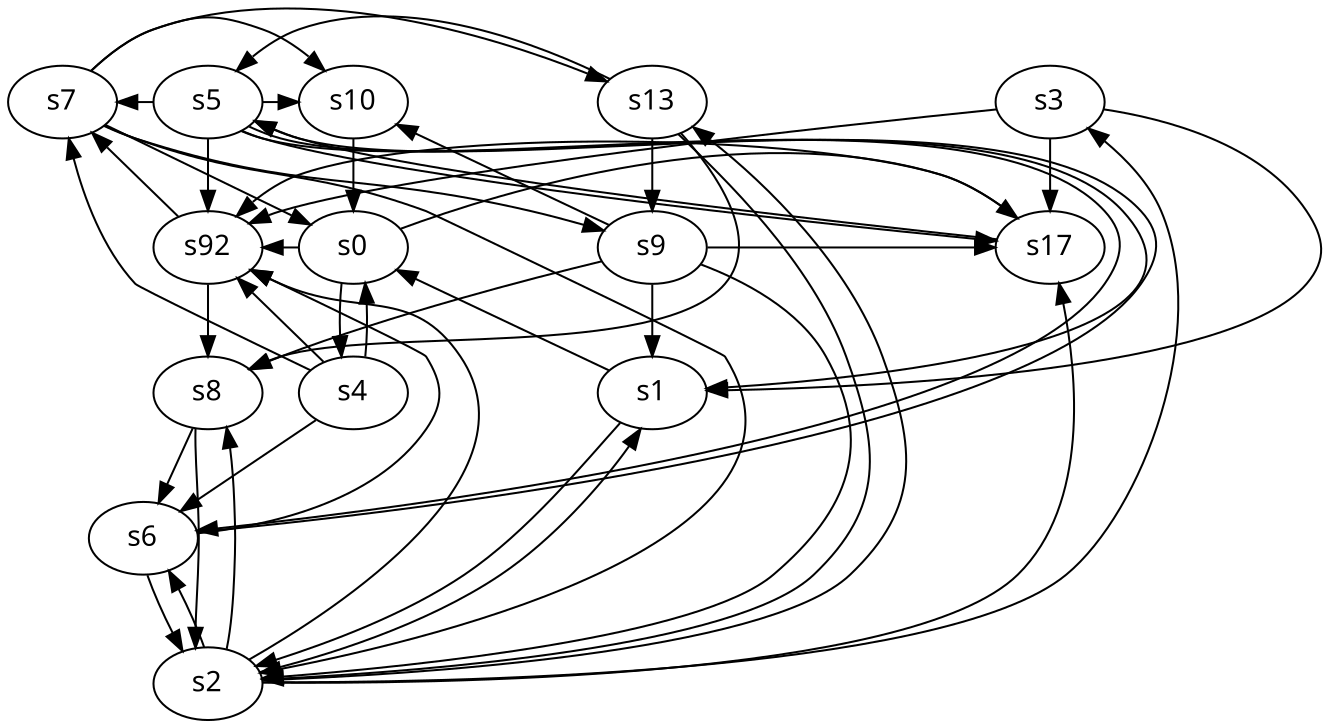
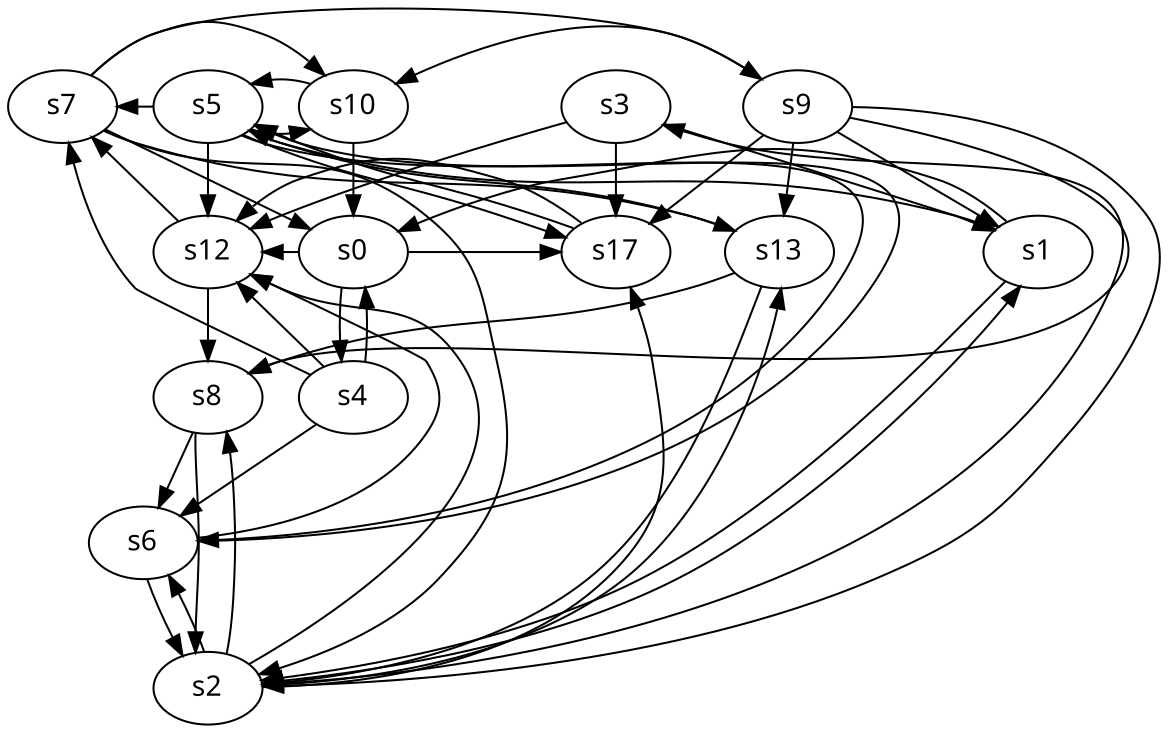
none -> (291, 80)
(652, 177) -> (790, 169)
(208, 247) -> (208, 252)
